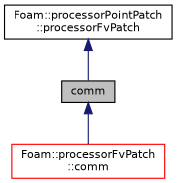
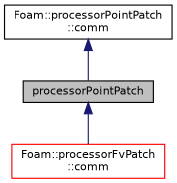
(88, 22) -> (88, 22)
(88, 92) -> (88, 92)
